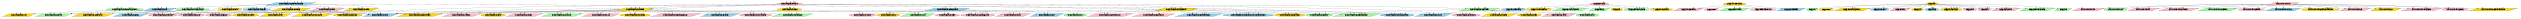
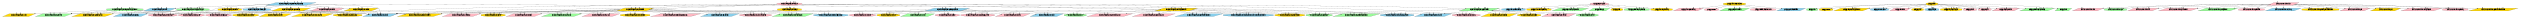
none -> (831, 15)
